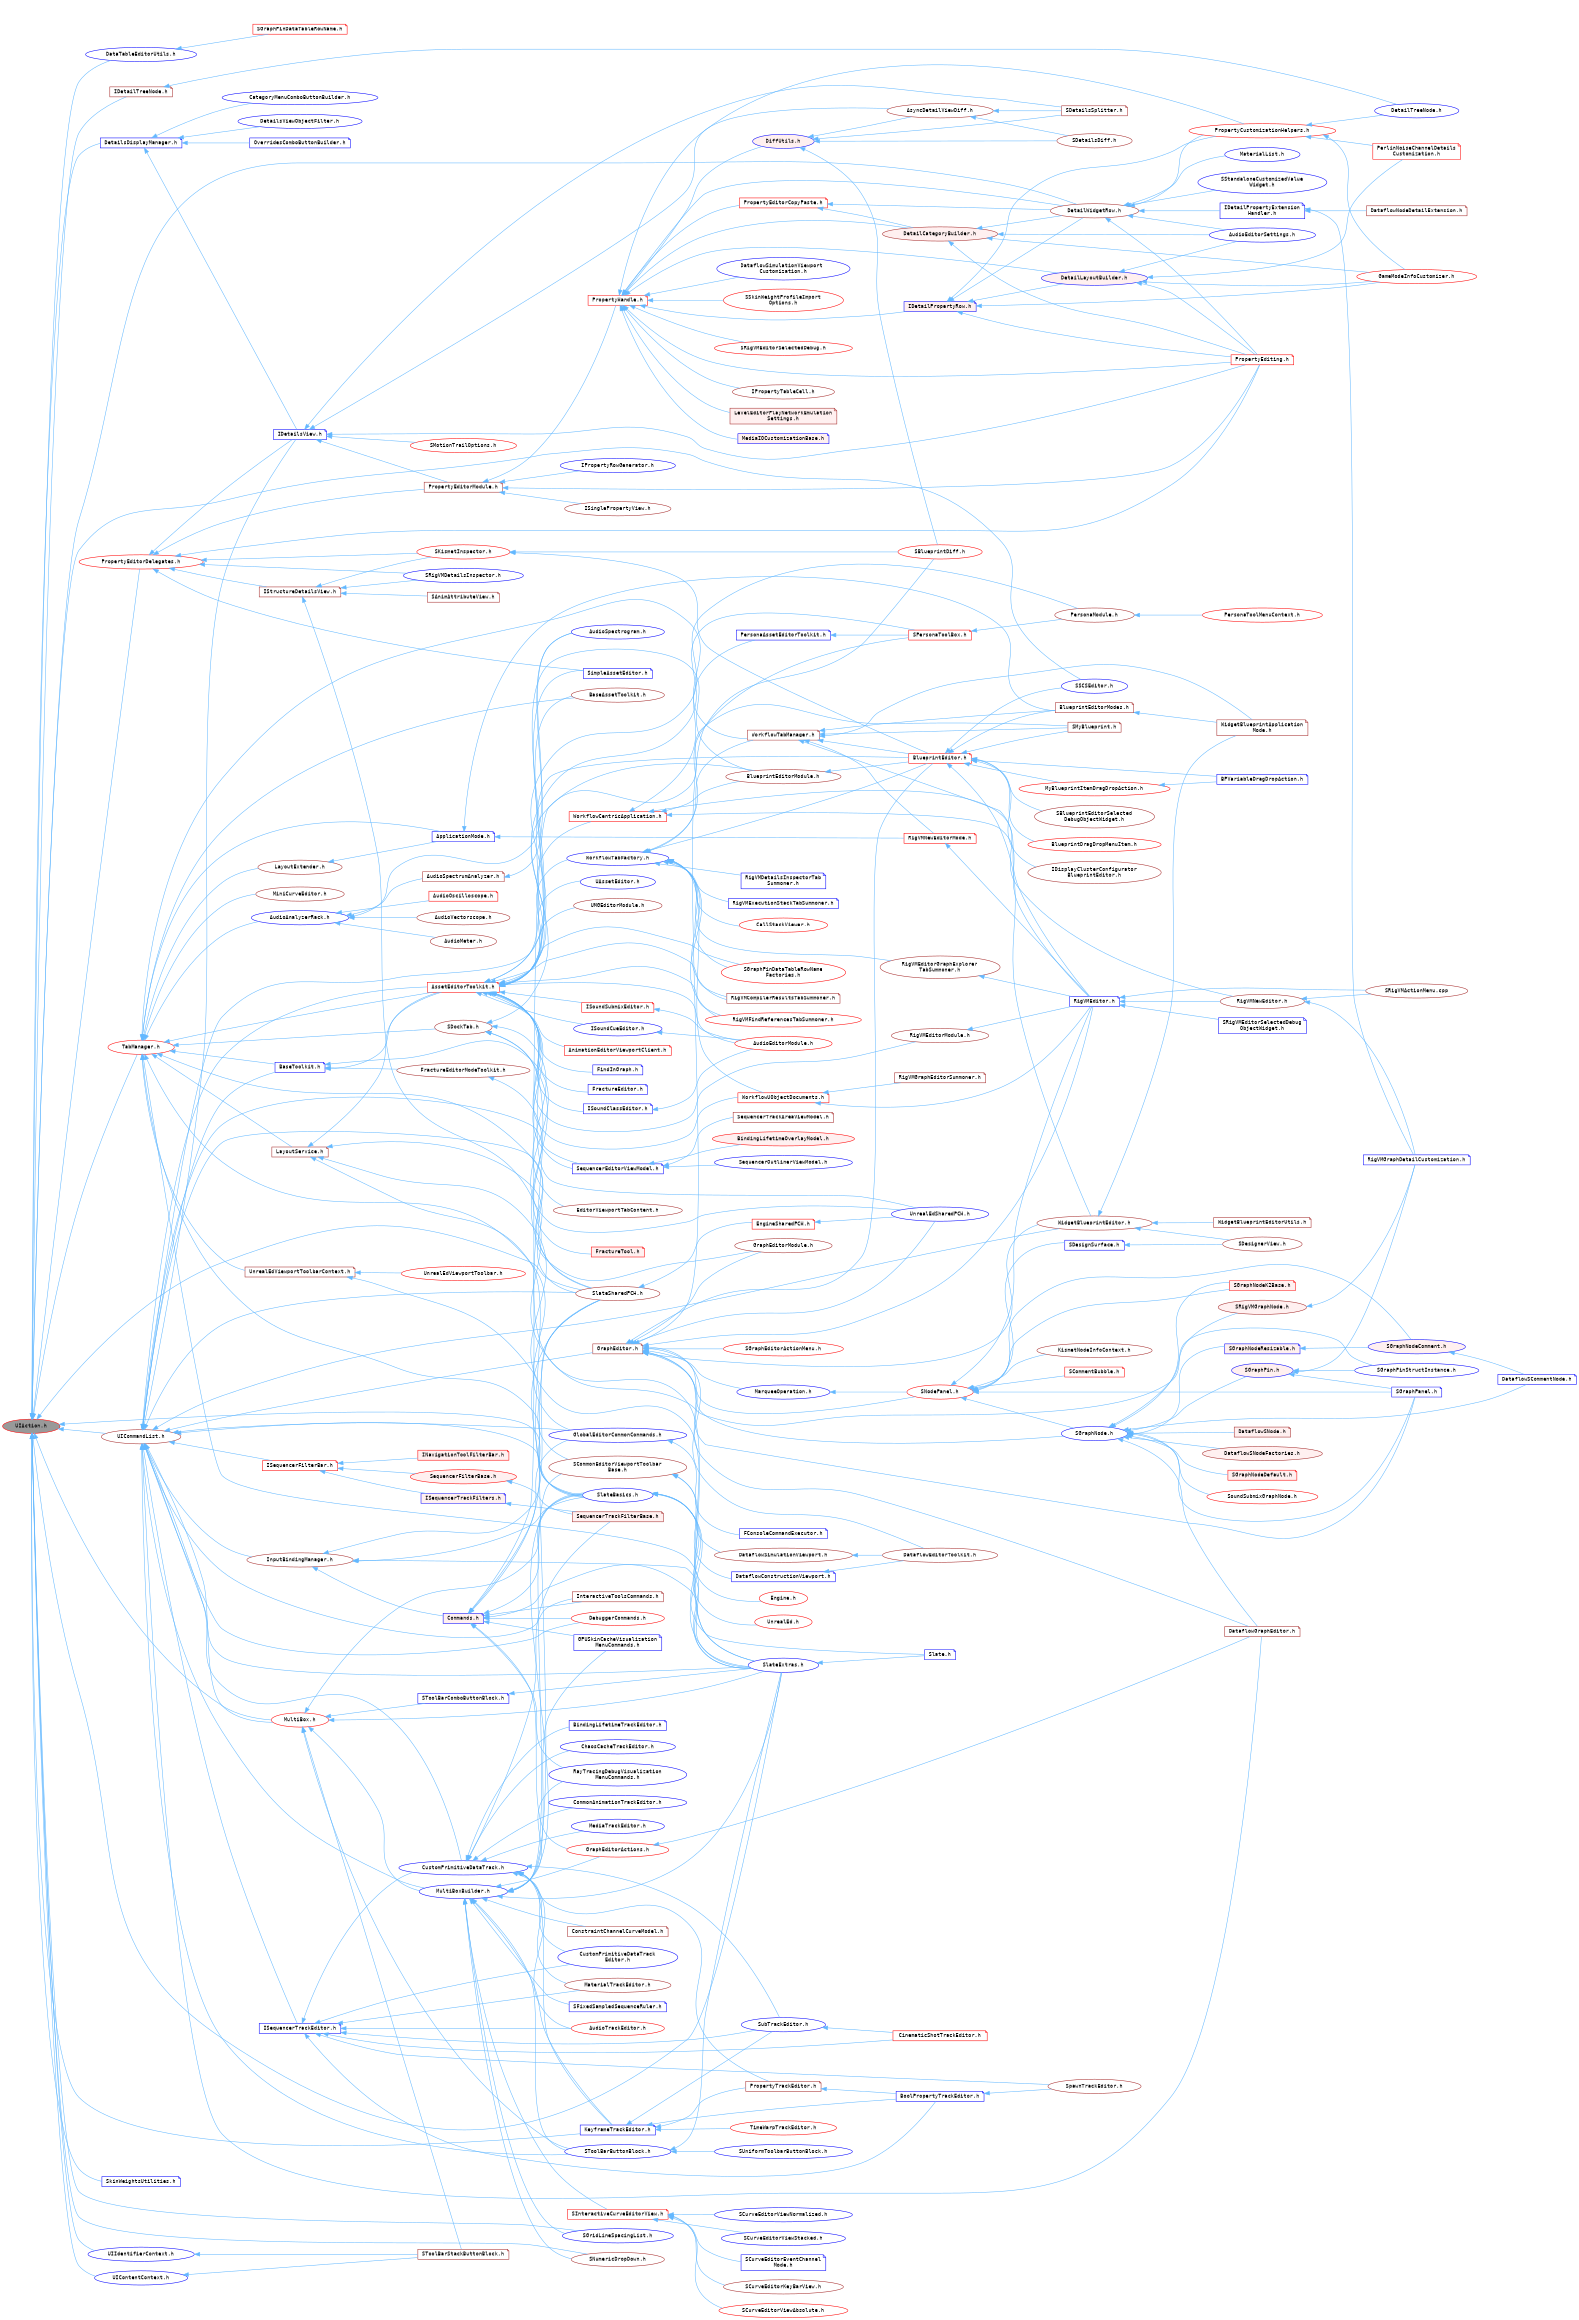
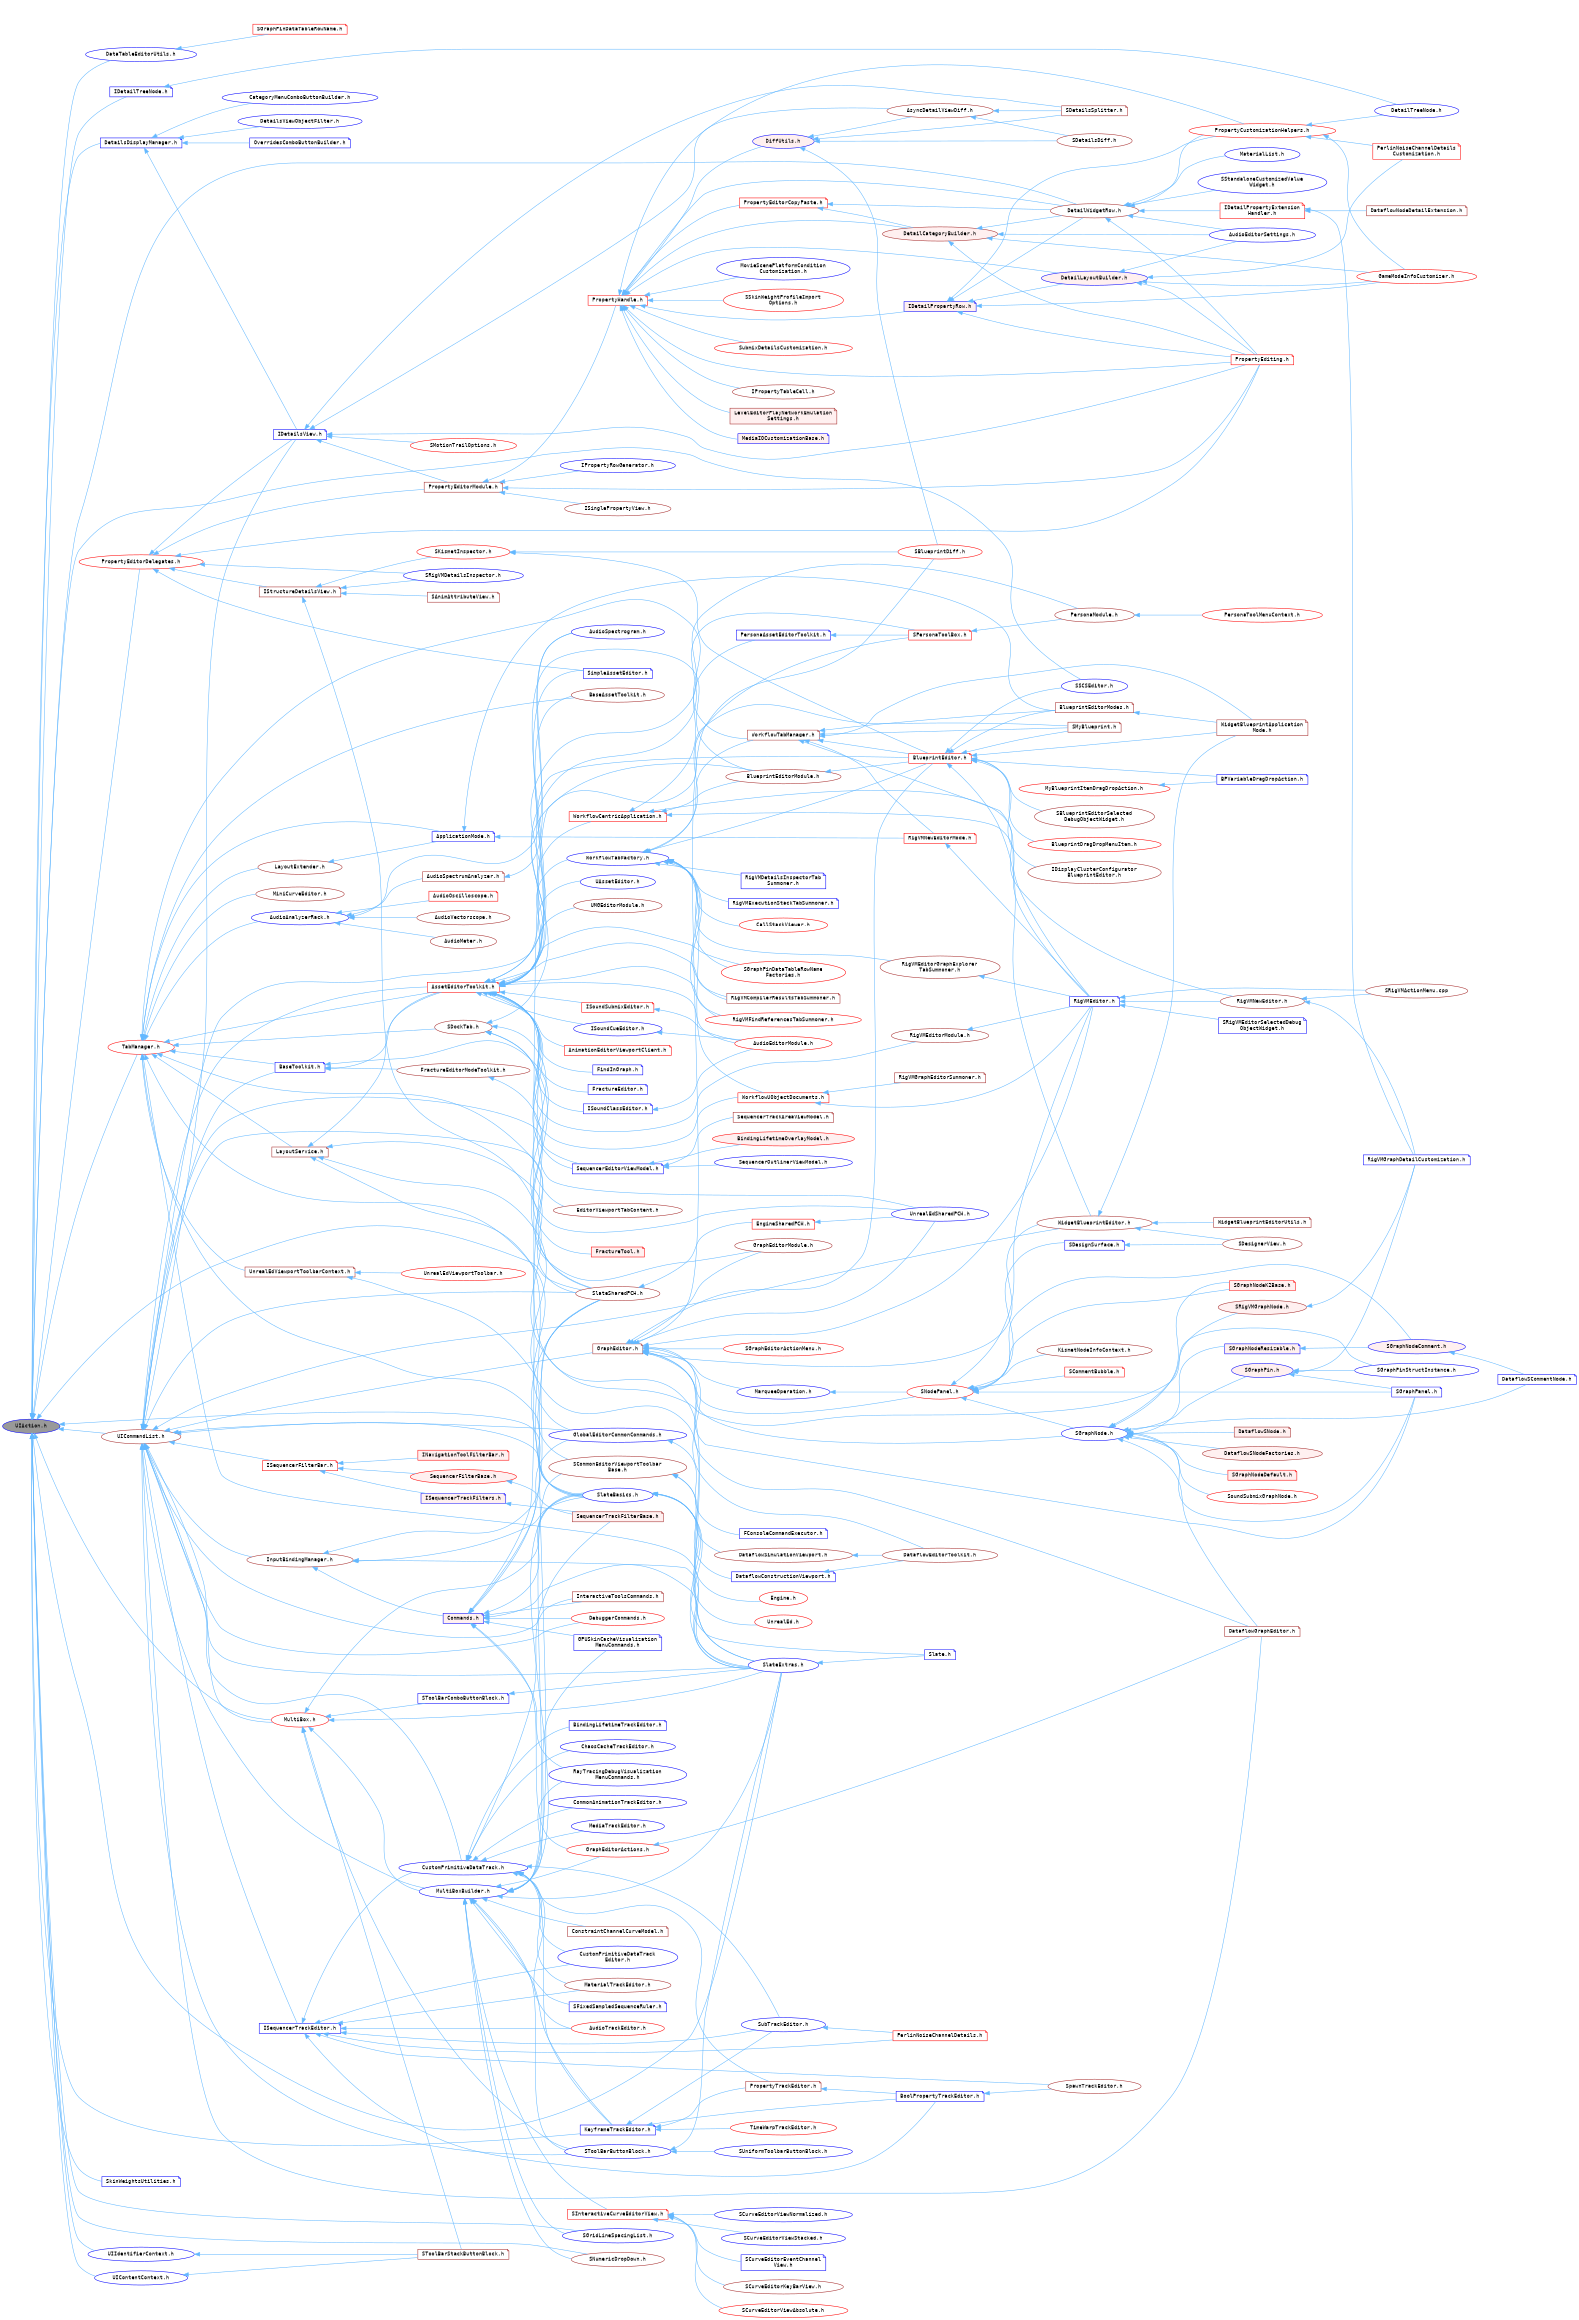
(141, 92) -> (141, 92)
(1262, 211) -> (1262, 211)
(783, 269) -> (783, 269)
(783, 348) -> (783, 348)
(312, 557) -> none
(1015, 774) -> (1097, 744)
(31, 1426) -> (31, 1426)
(940, 2036) -> (940, 2036)
(783, 2263) -> (783, 2263)
